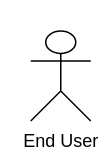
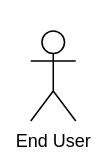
(61, 76) -> (53, 76)
